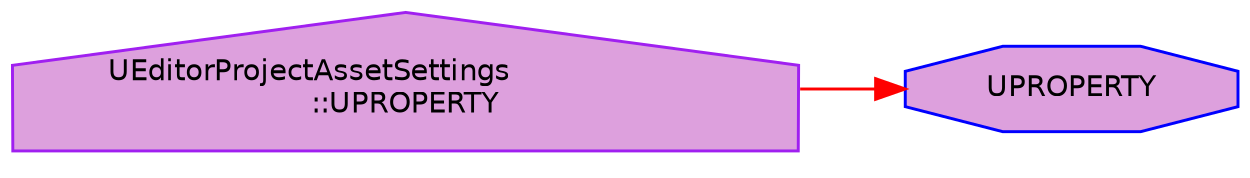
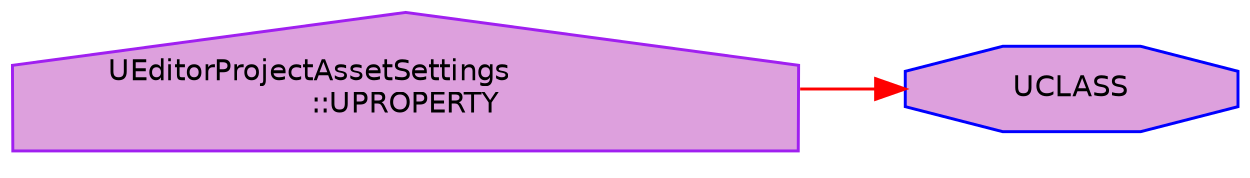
(1072, 89) -> (1072, 89)
